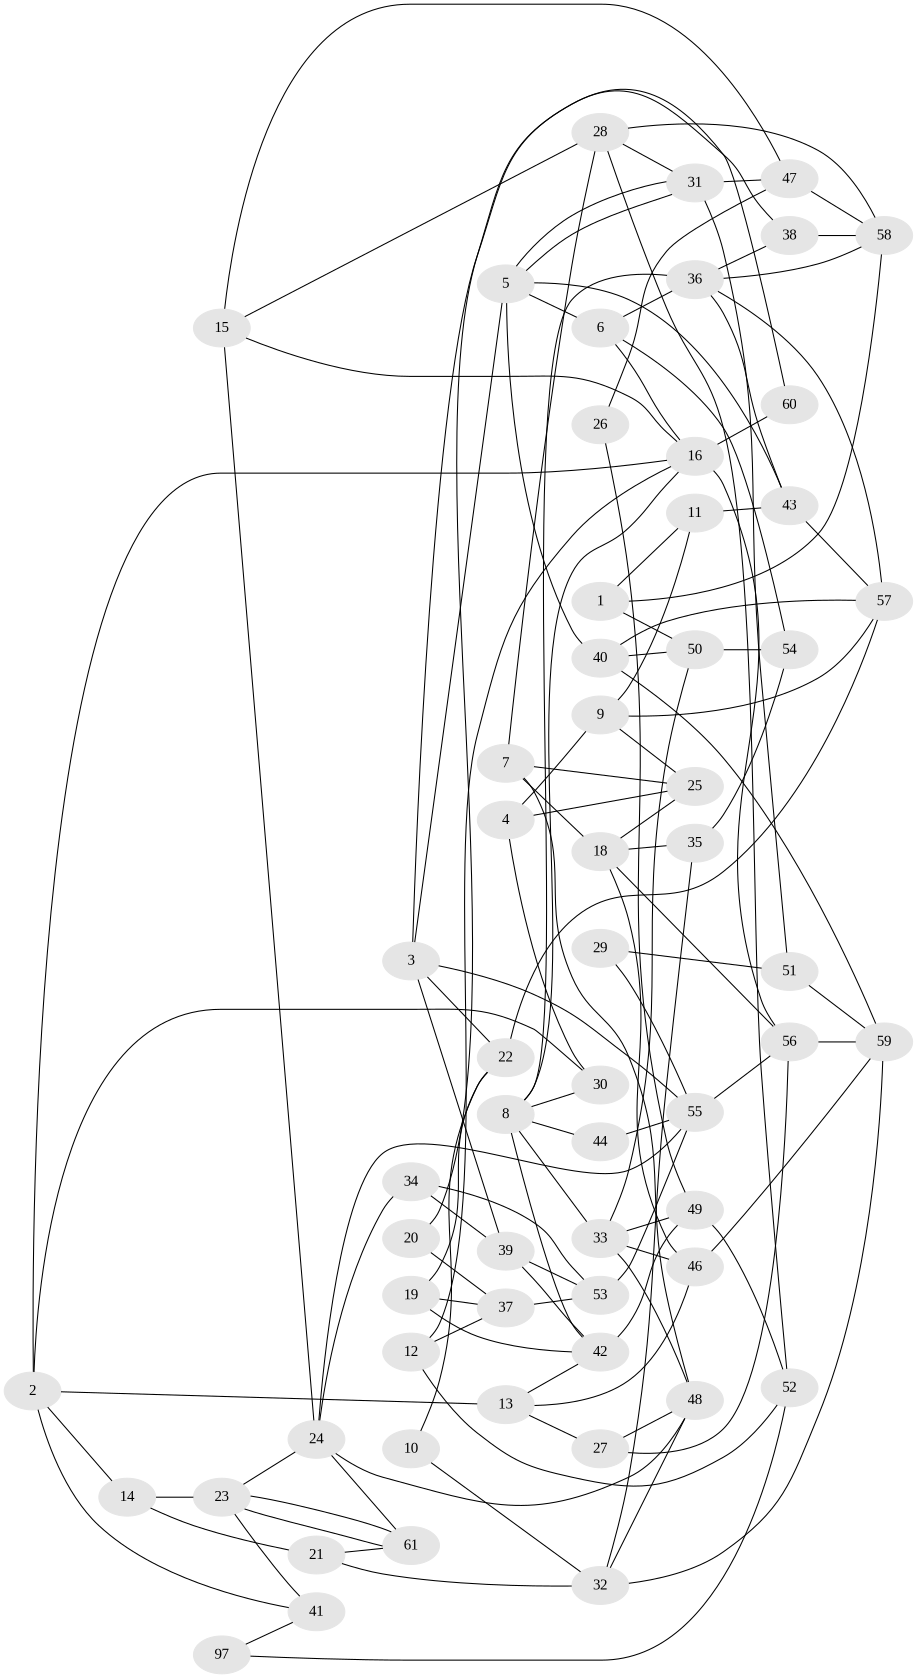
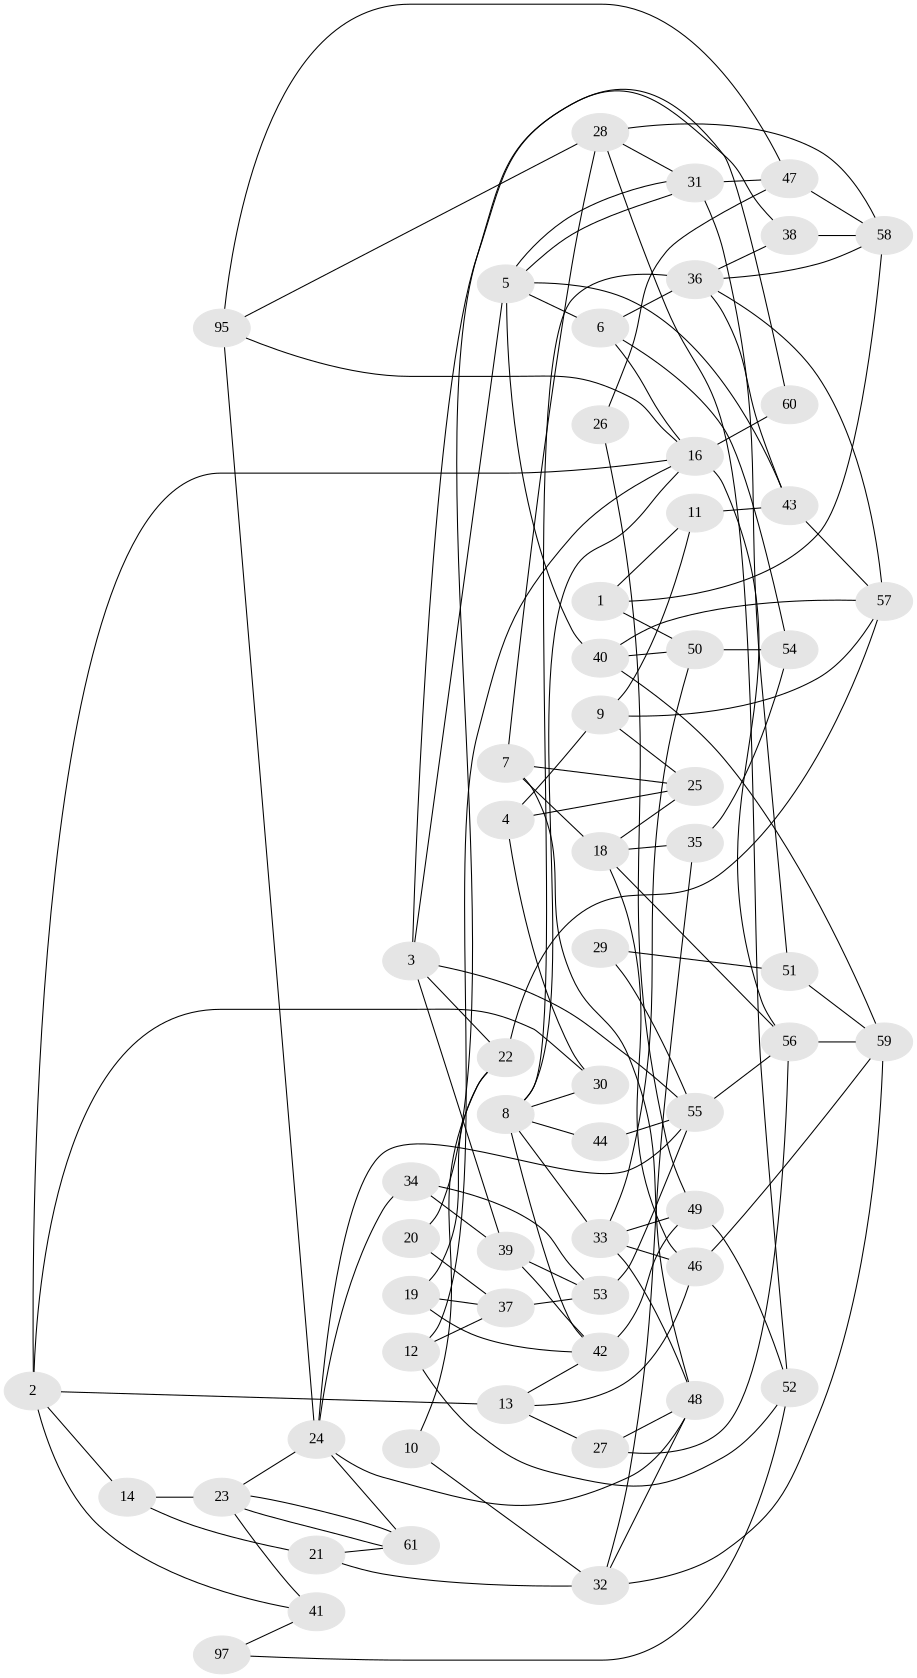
(222, 328) -> (222, 328)
